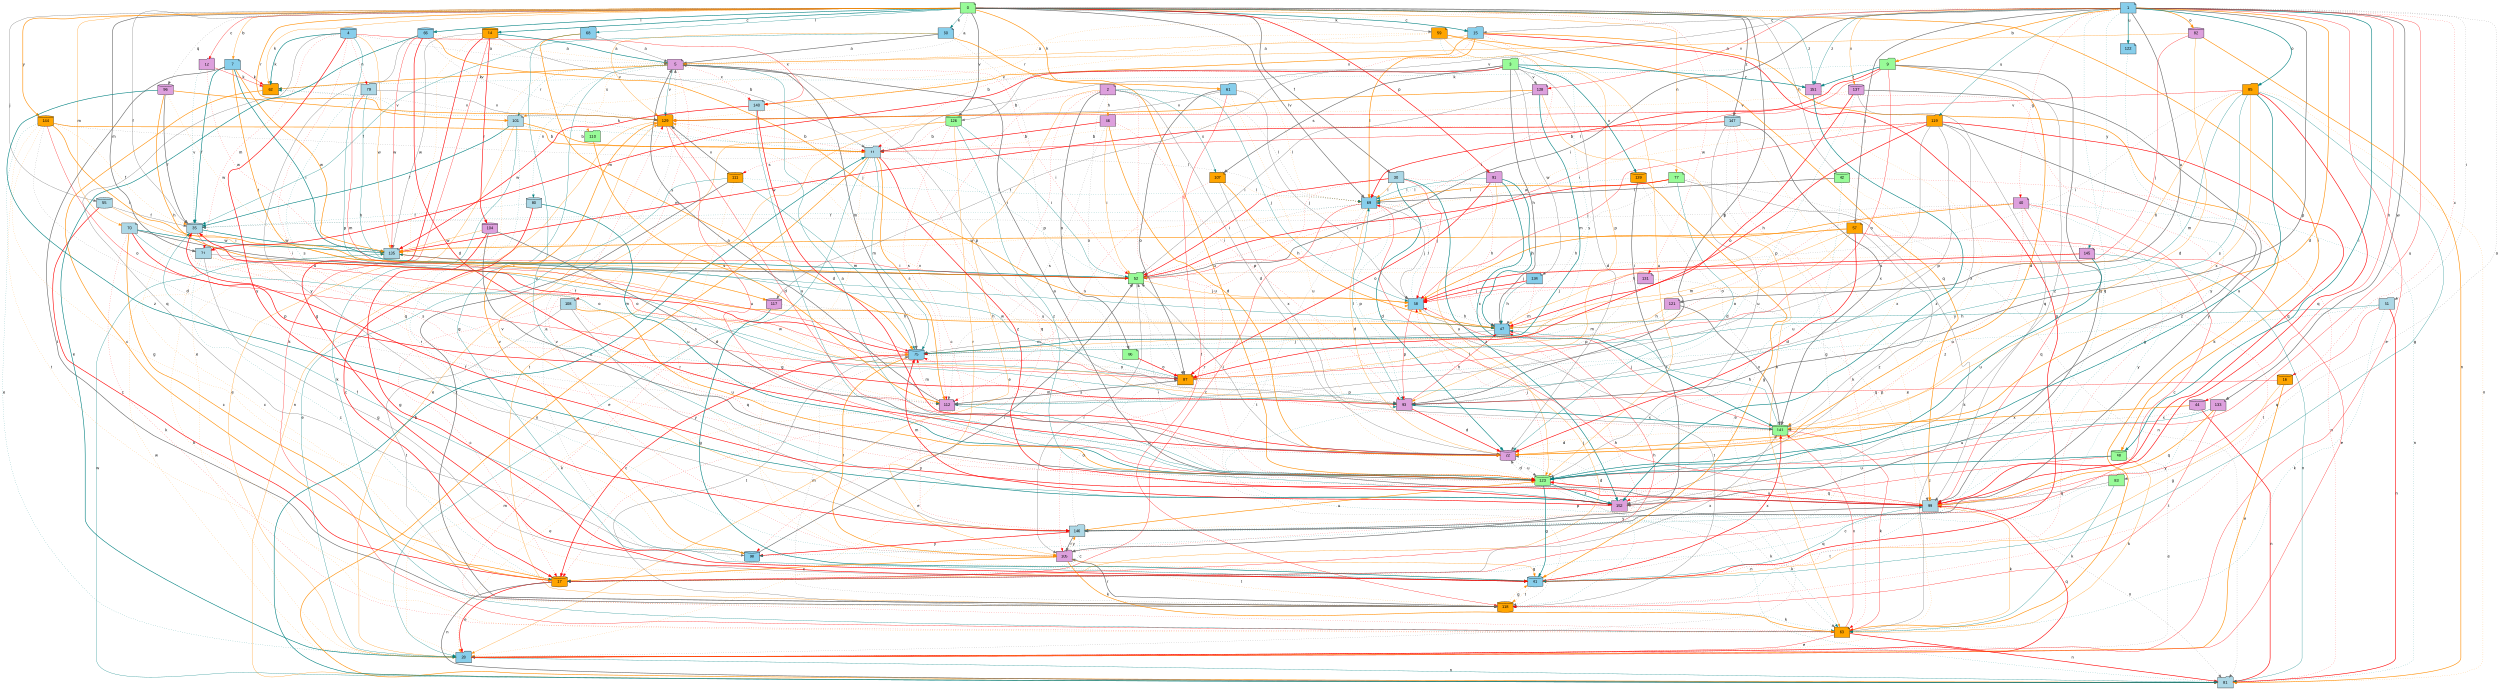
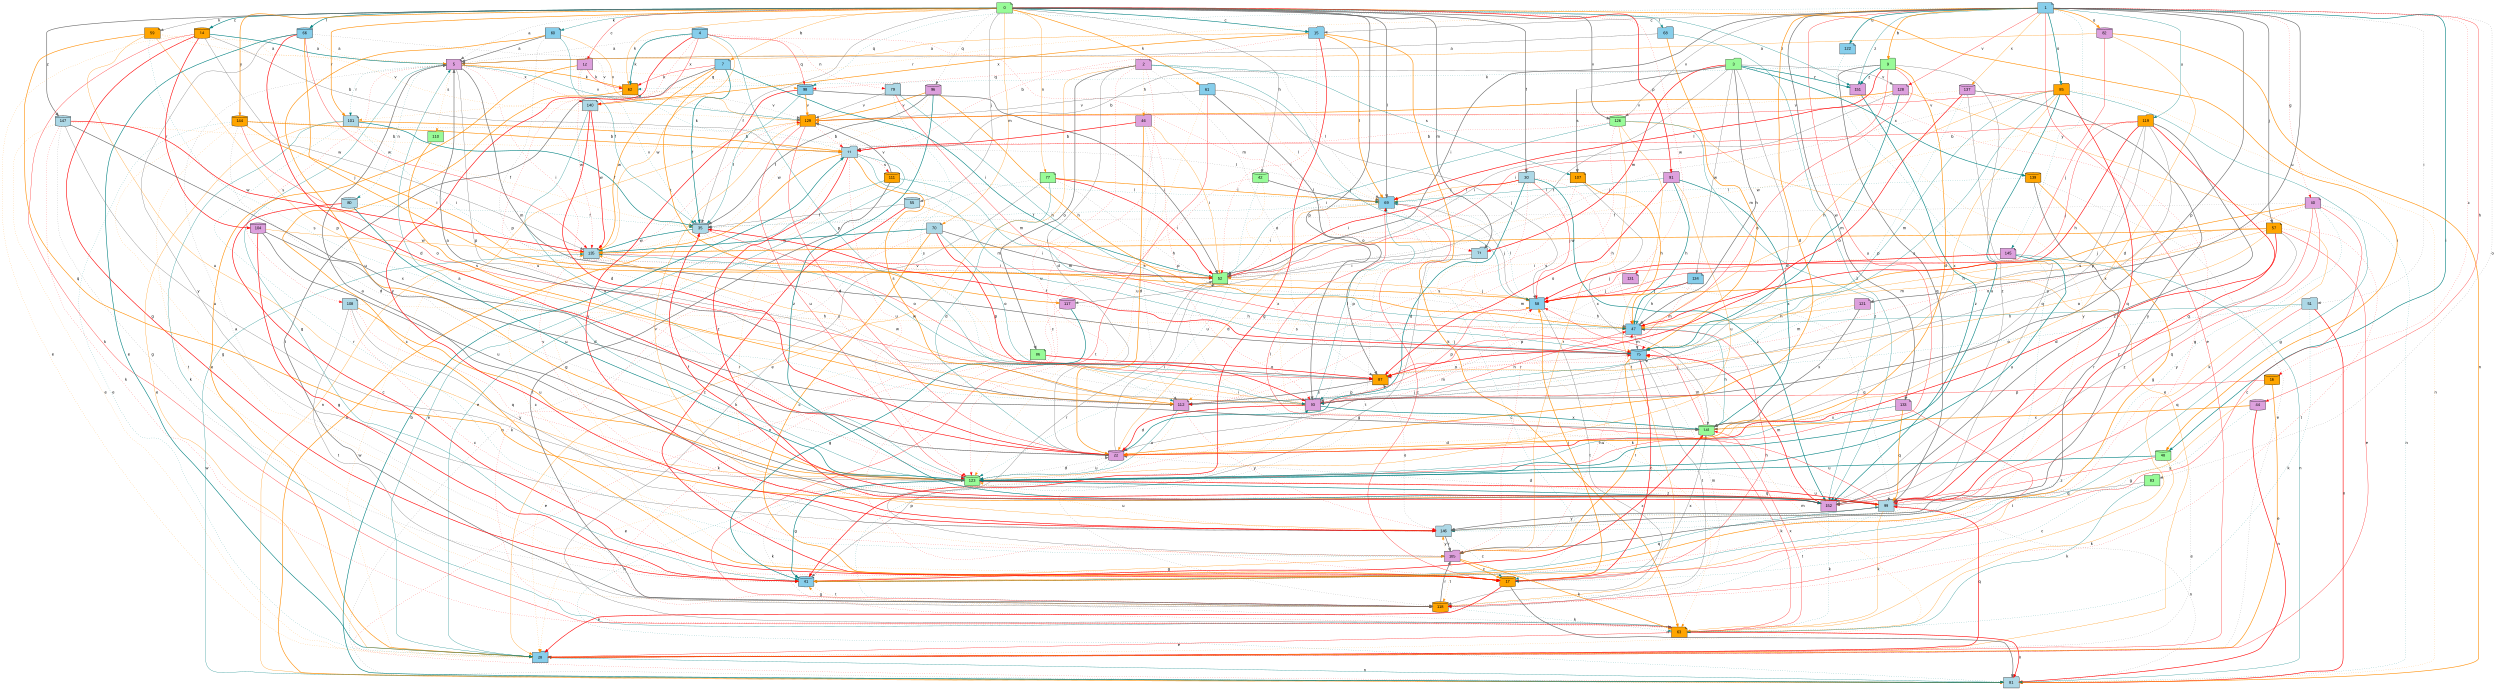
none -> (215, 294)
(230, 370) -> (782, 43)
(1869, 399) -> (2090, 361)
(1308, 504) -> (1196, 521)
(916, 544) -> (842, 498)
(1226, 554) -> (1573, 456)
